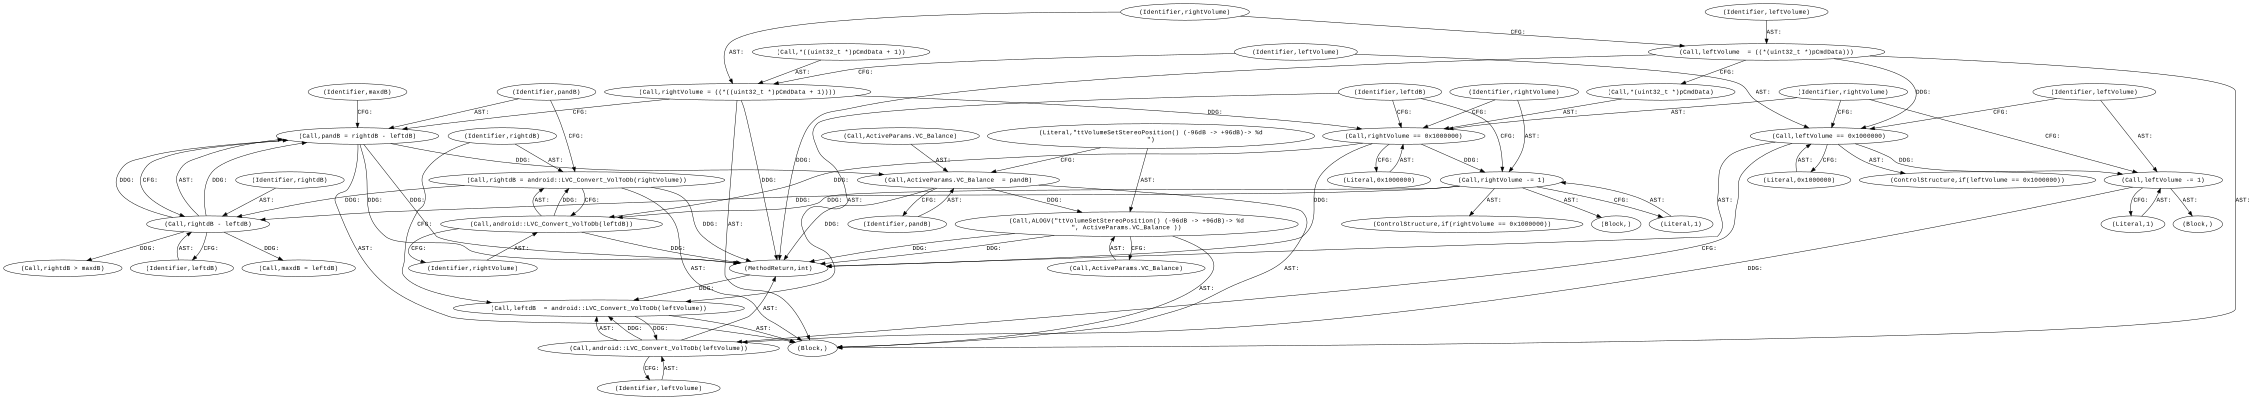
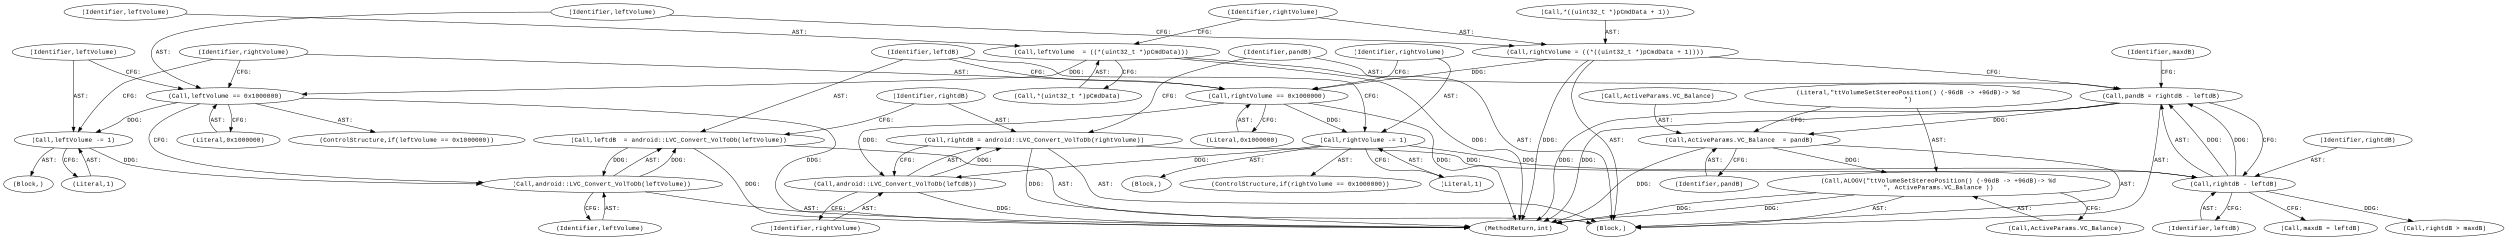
(1535, 114) -> (1092, 74)
(1727, 200) -> (816, 160)
(274, 248) -> (2297, 208)
(694, 287) -> (927, 221)
